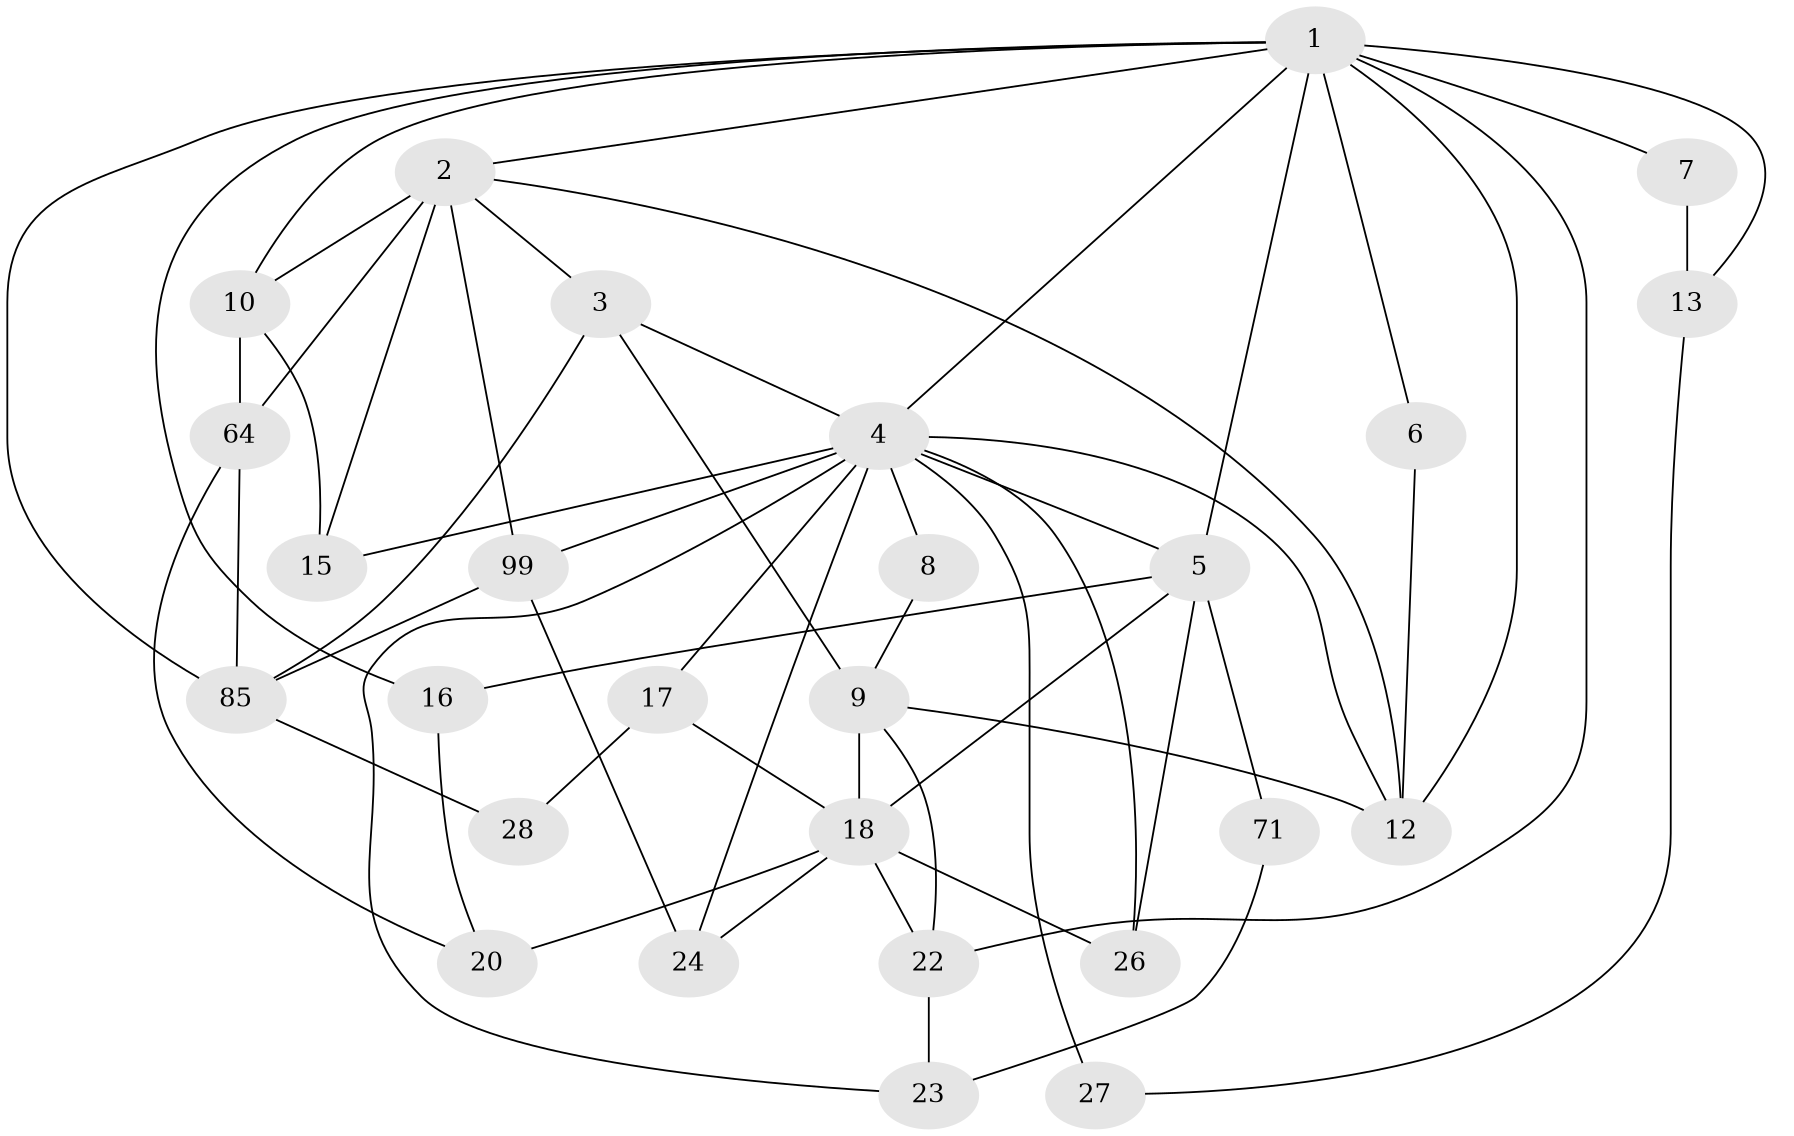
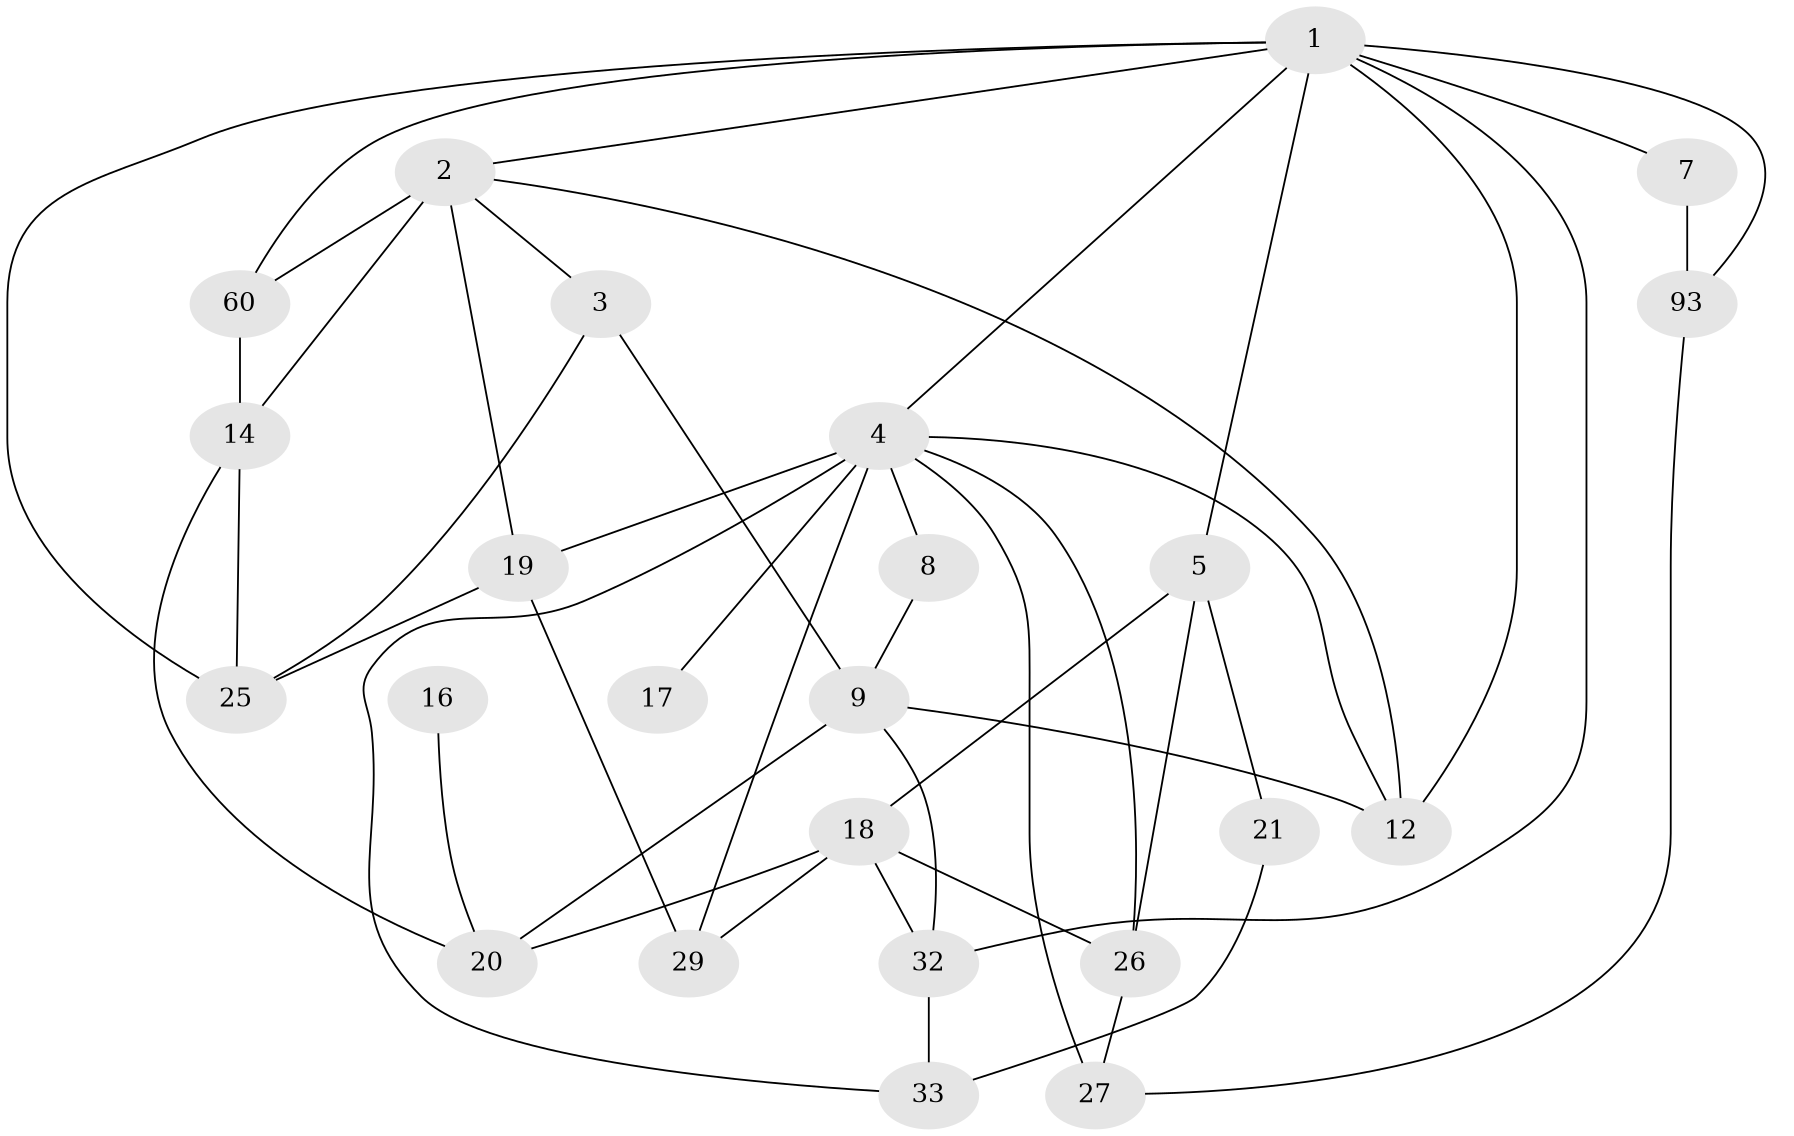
(424, 102) -> none
(240, 304) -> (240, 304)
(1687, 304) -> (1687, 304)
(740, 370) -> none
(240, 436) -> (240, 436)
(1416, 436) -> none
(1040, 501) -> none
(317, 568) -> none
(518, 568) -> (518, 568)
(834, 627) -> none
(236, 700) -> (236, 700)
(859, 766) -> (673, 832)
(769, 772) -> none
(518, 832) -> none
(1270, 832) -> (1270, 832)
(689, 964) -> (689, 964)
(929, 964) -> (929, 964)
none -> (1116, 1020)
(929, 1096) -> (929, 1096)
